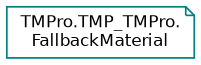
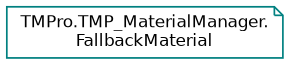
(101, 32) -> (145, 32)
